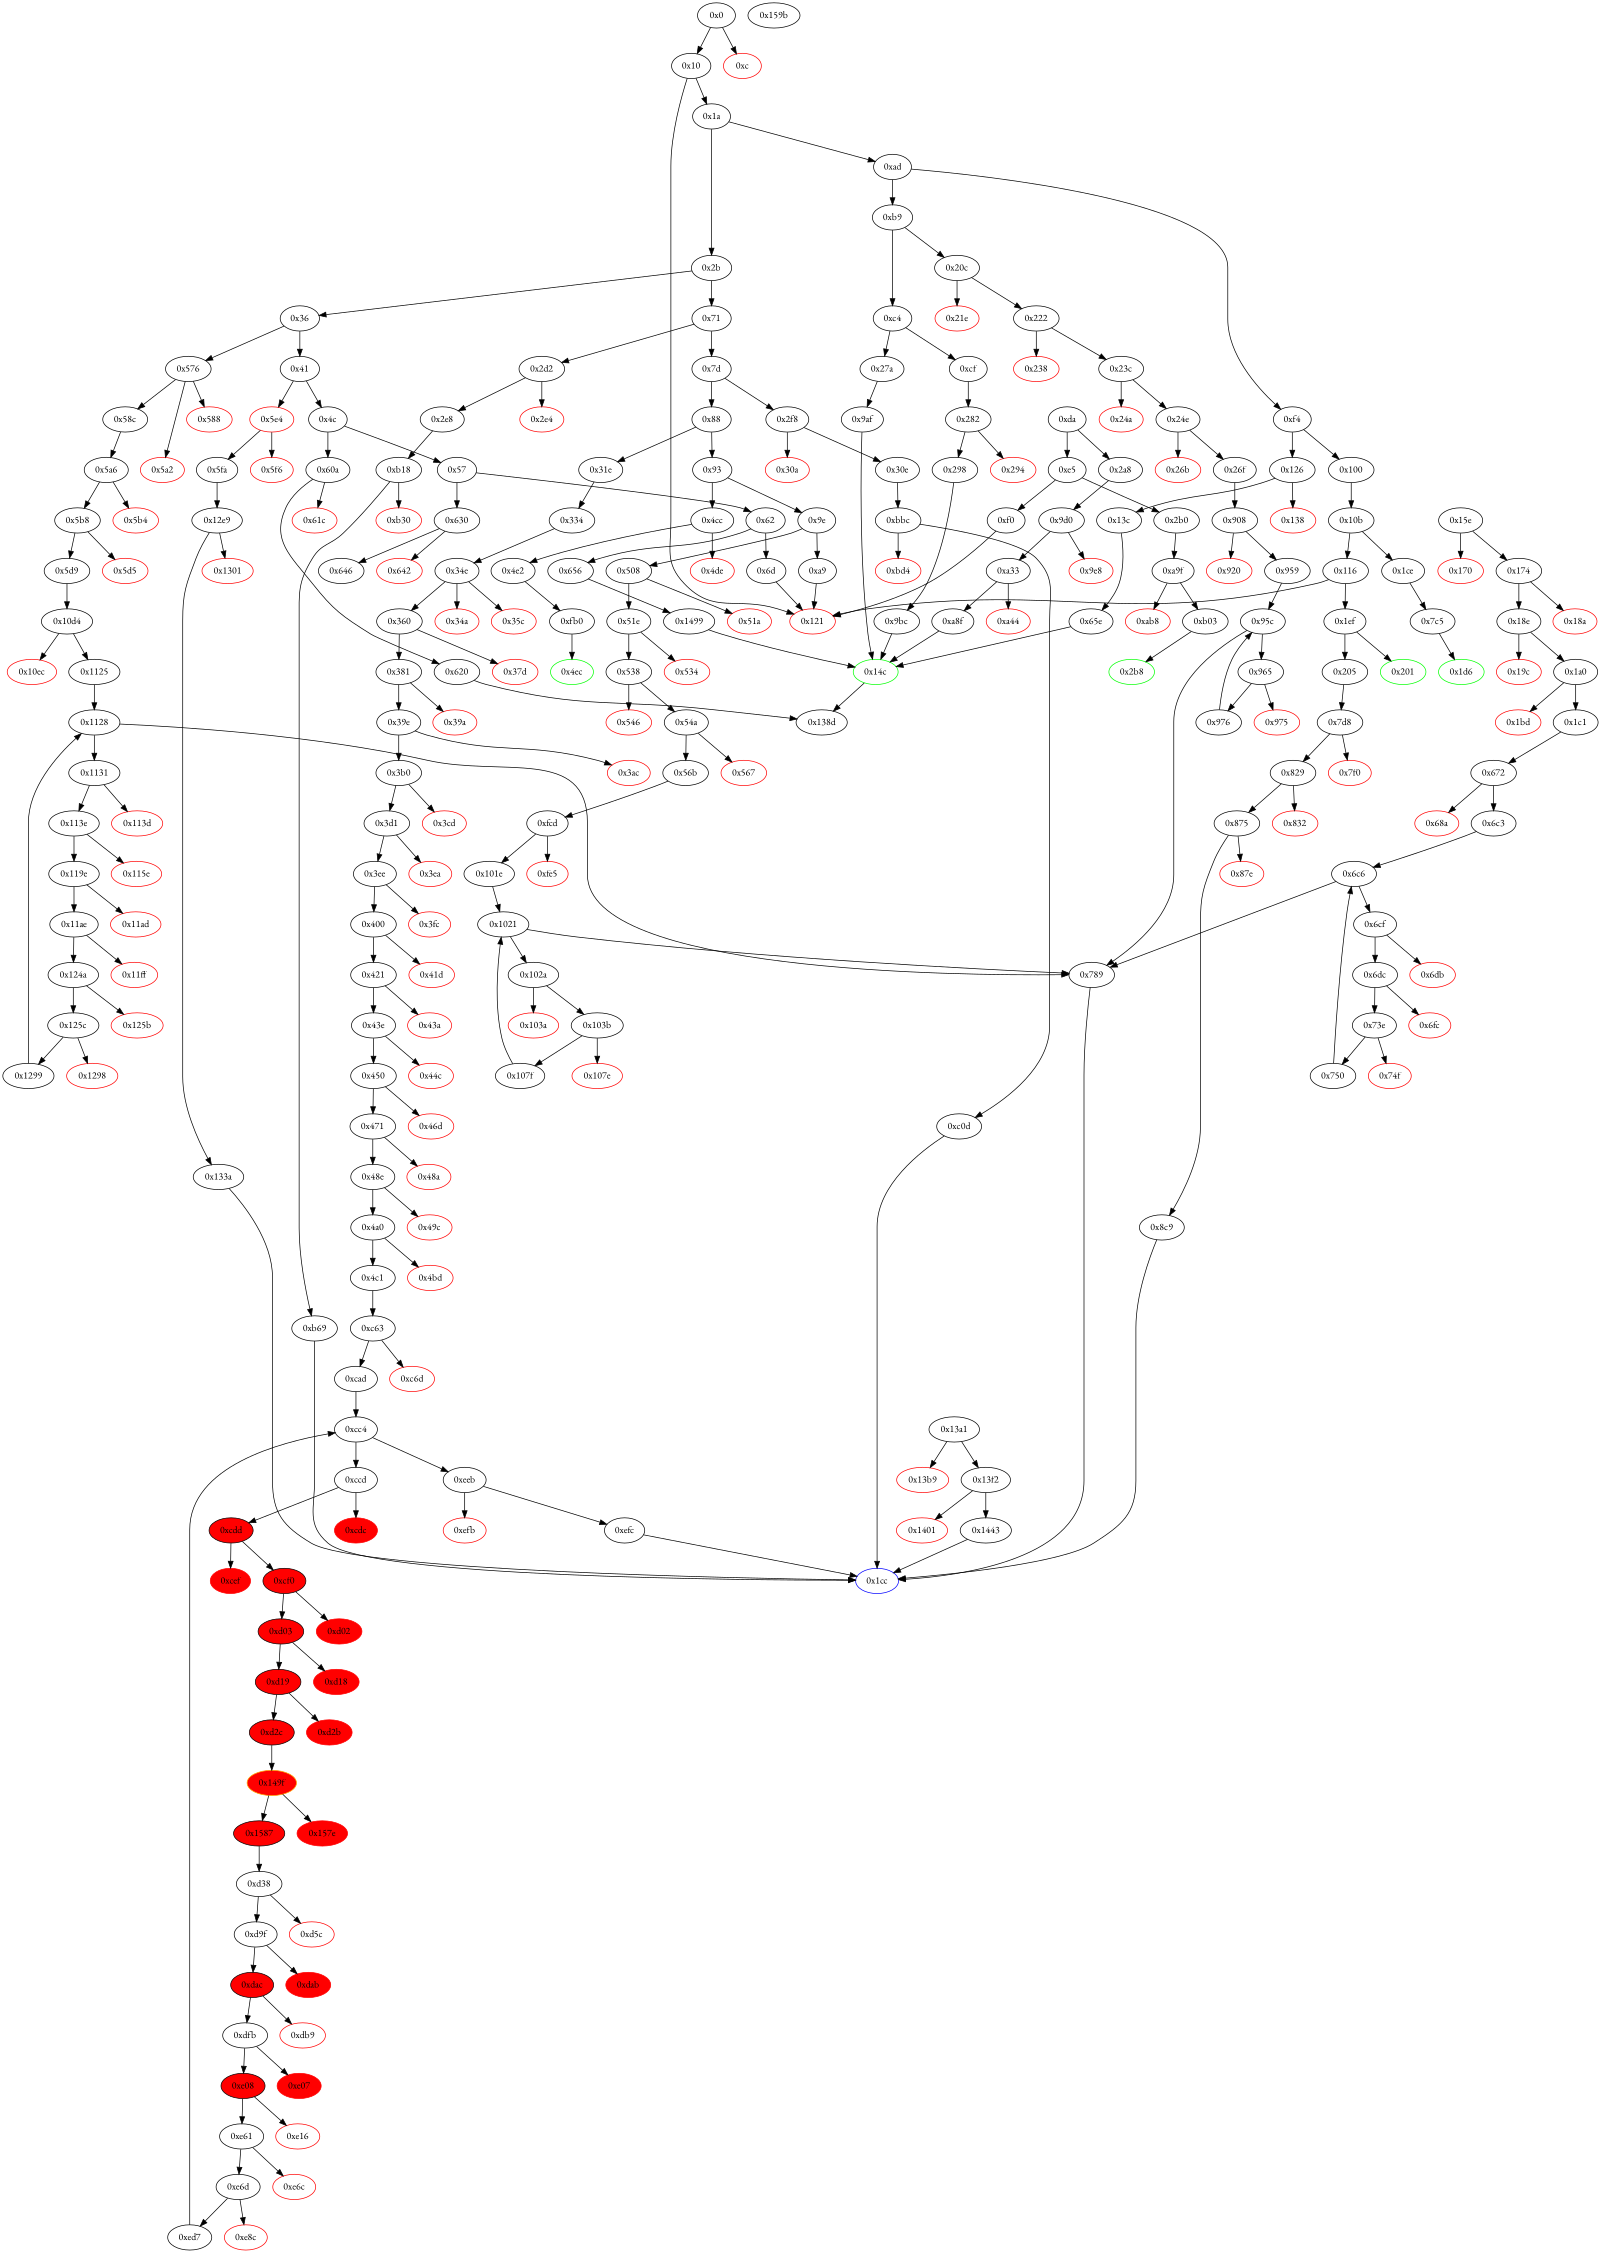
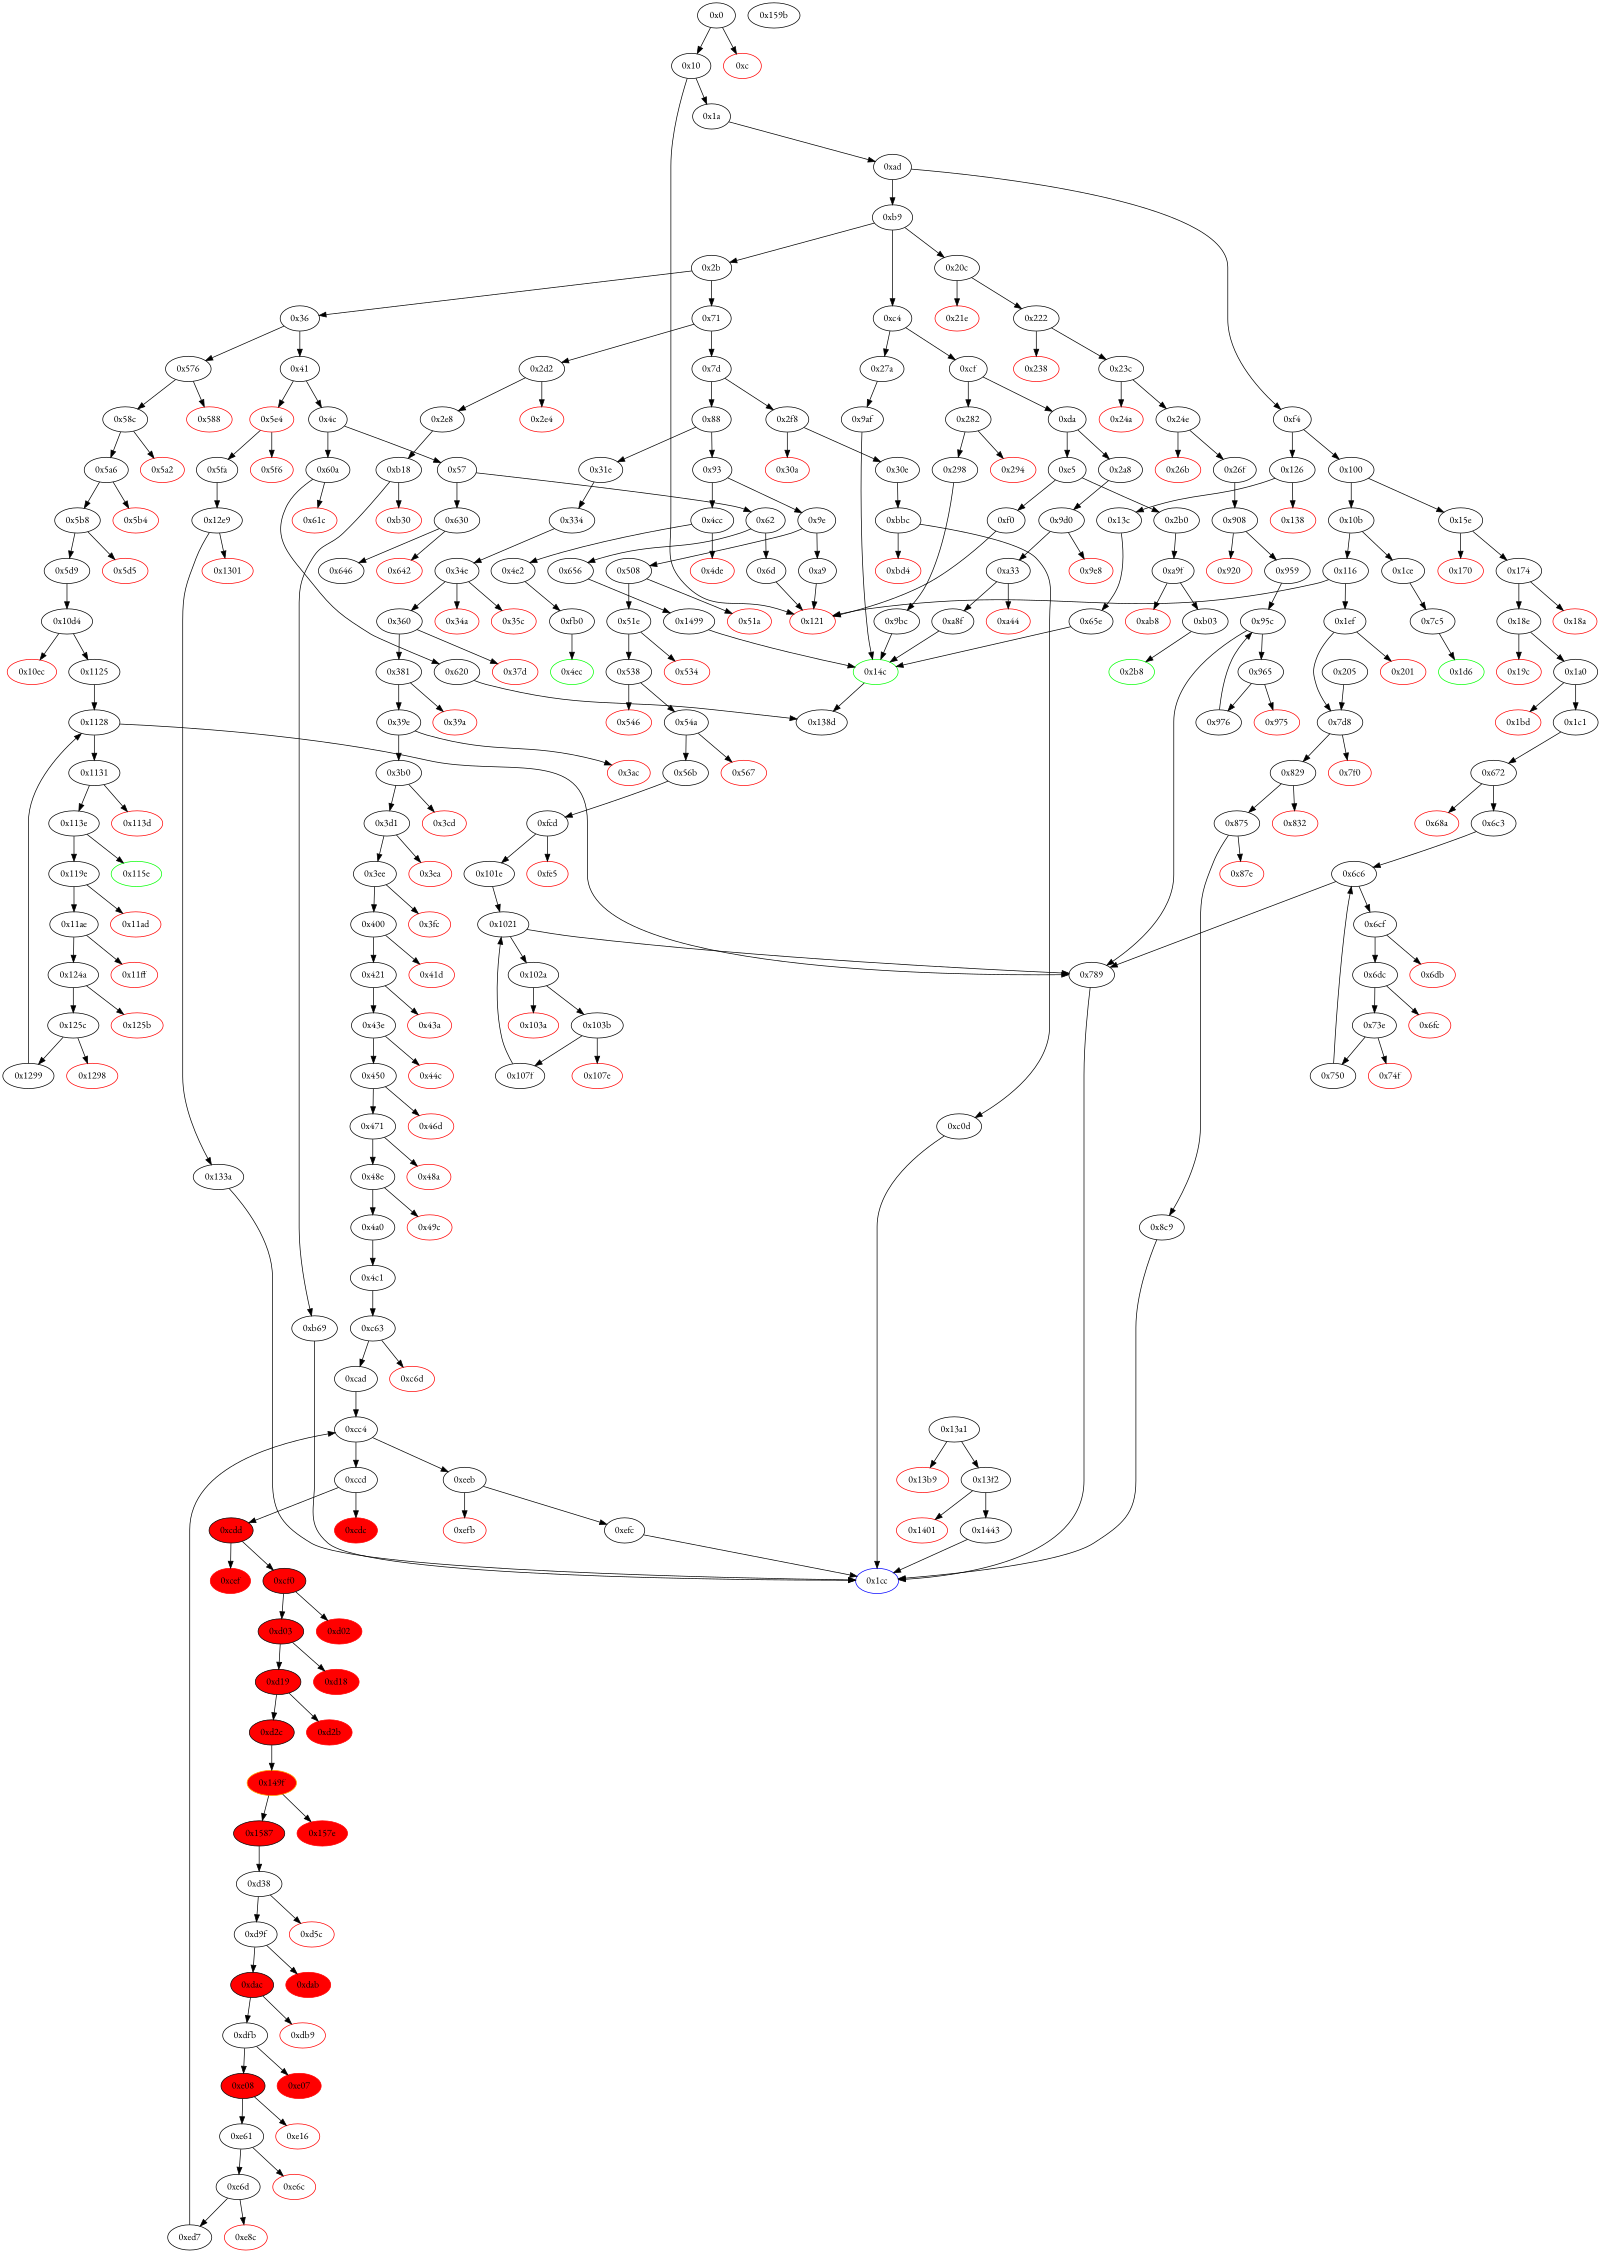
(712, 189) -> (806, 242)
none -> (1014, 393)
(176, 416) -> (142, 442)
none -> (1403, 494)
(1345, 643) -> (1314, 667)
(1403, 672) -> (1403, 672)
(136, 874) -> (136, 874)
(430, 1278) -> none
